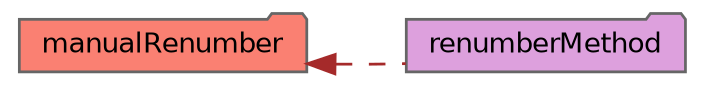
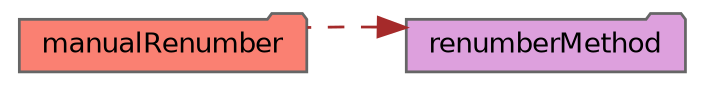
(371, 64) -> (342, 27)
